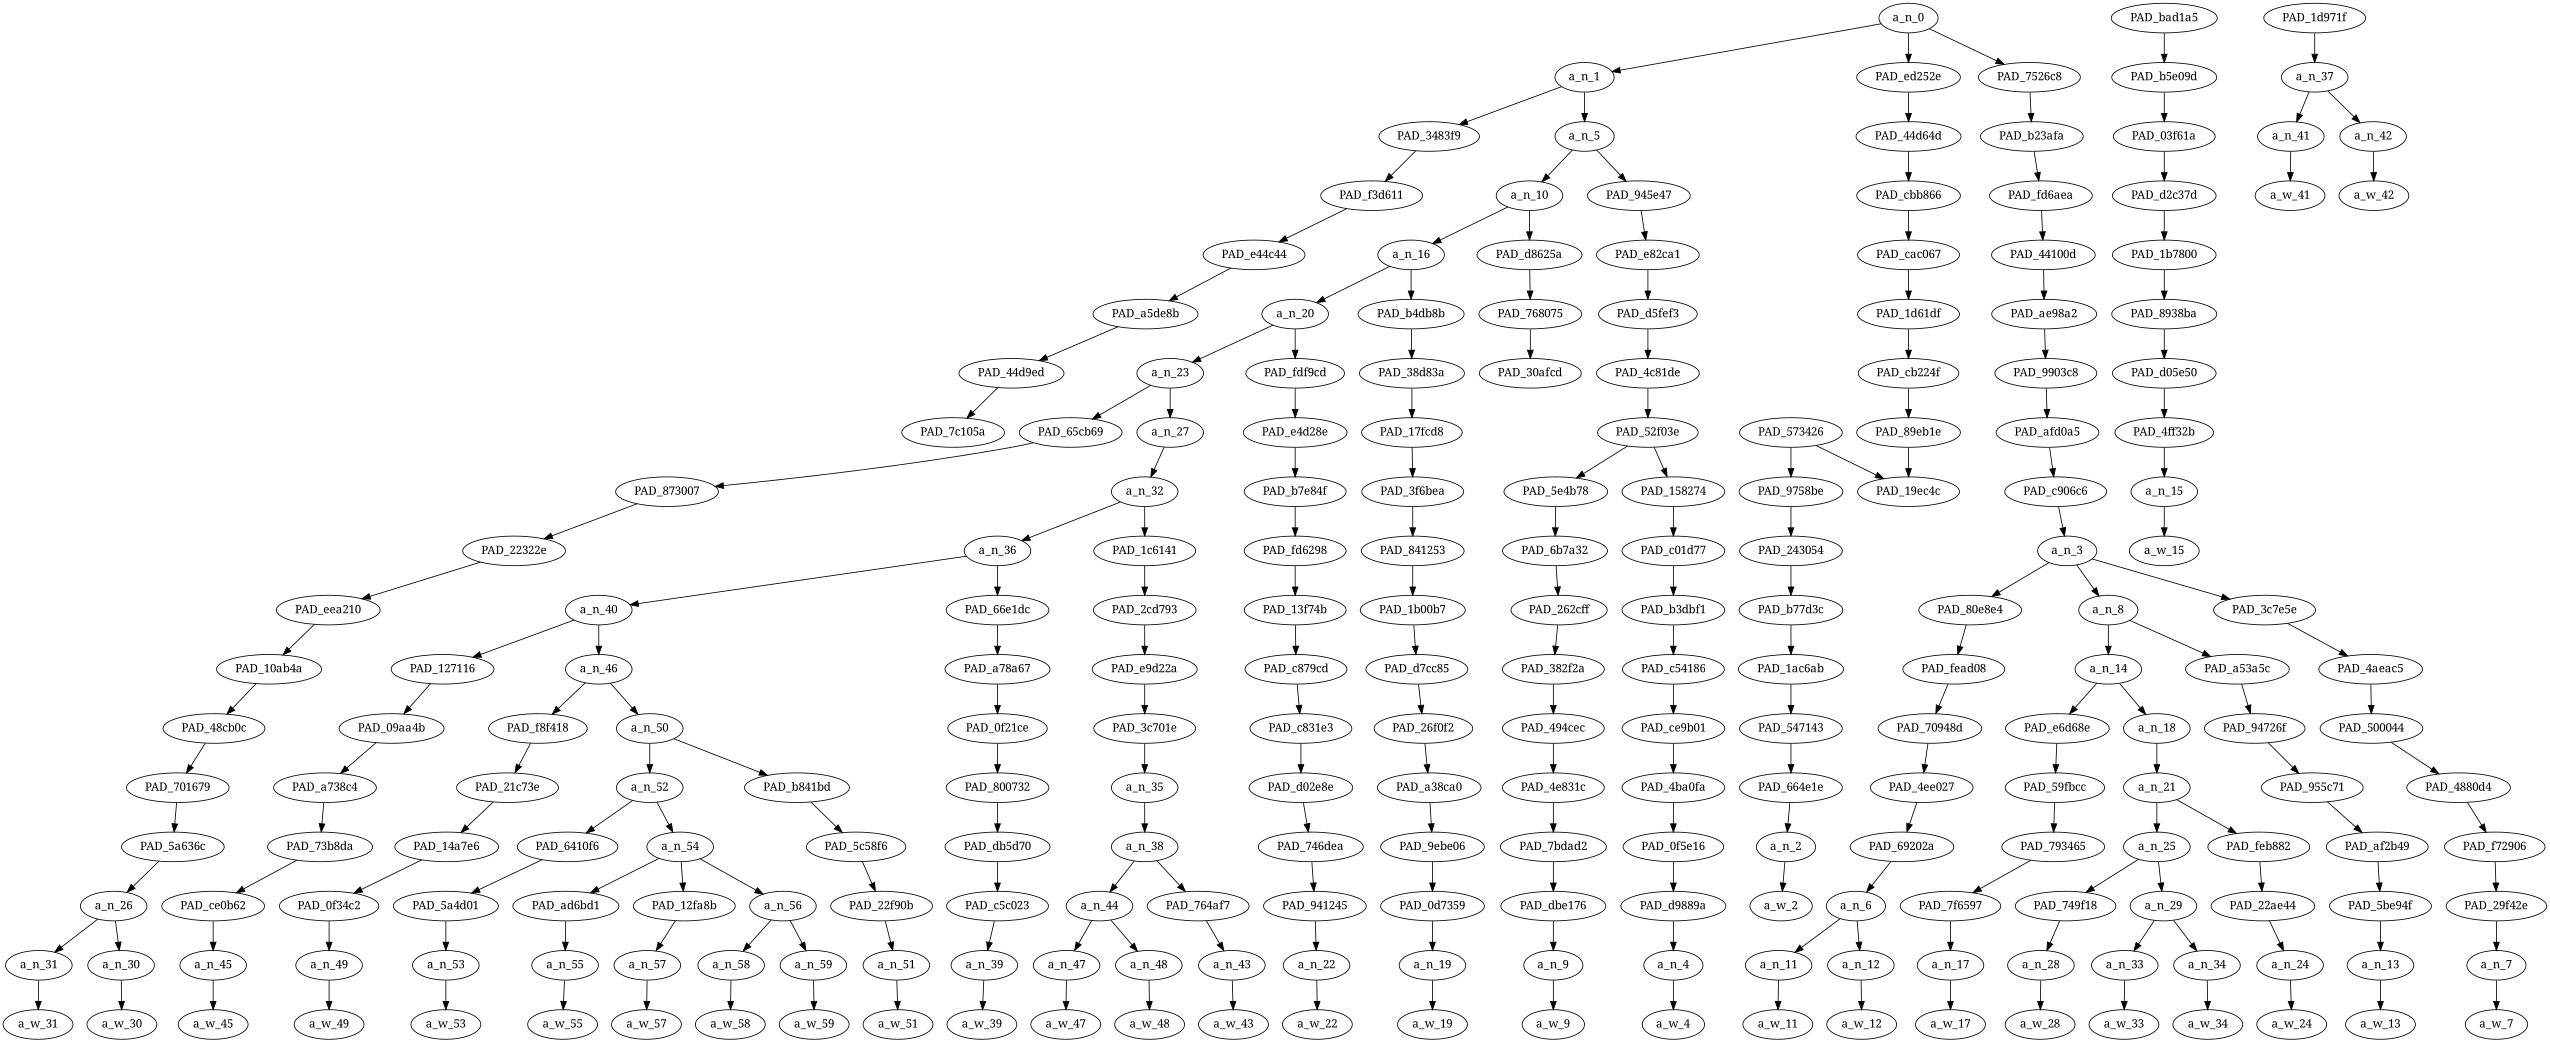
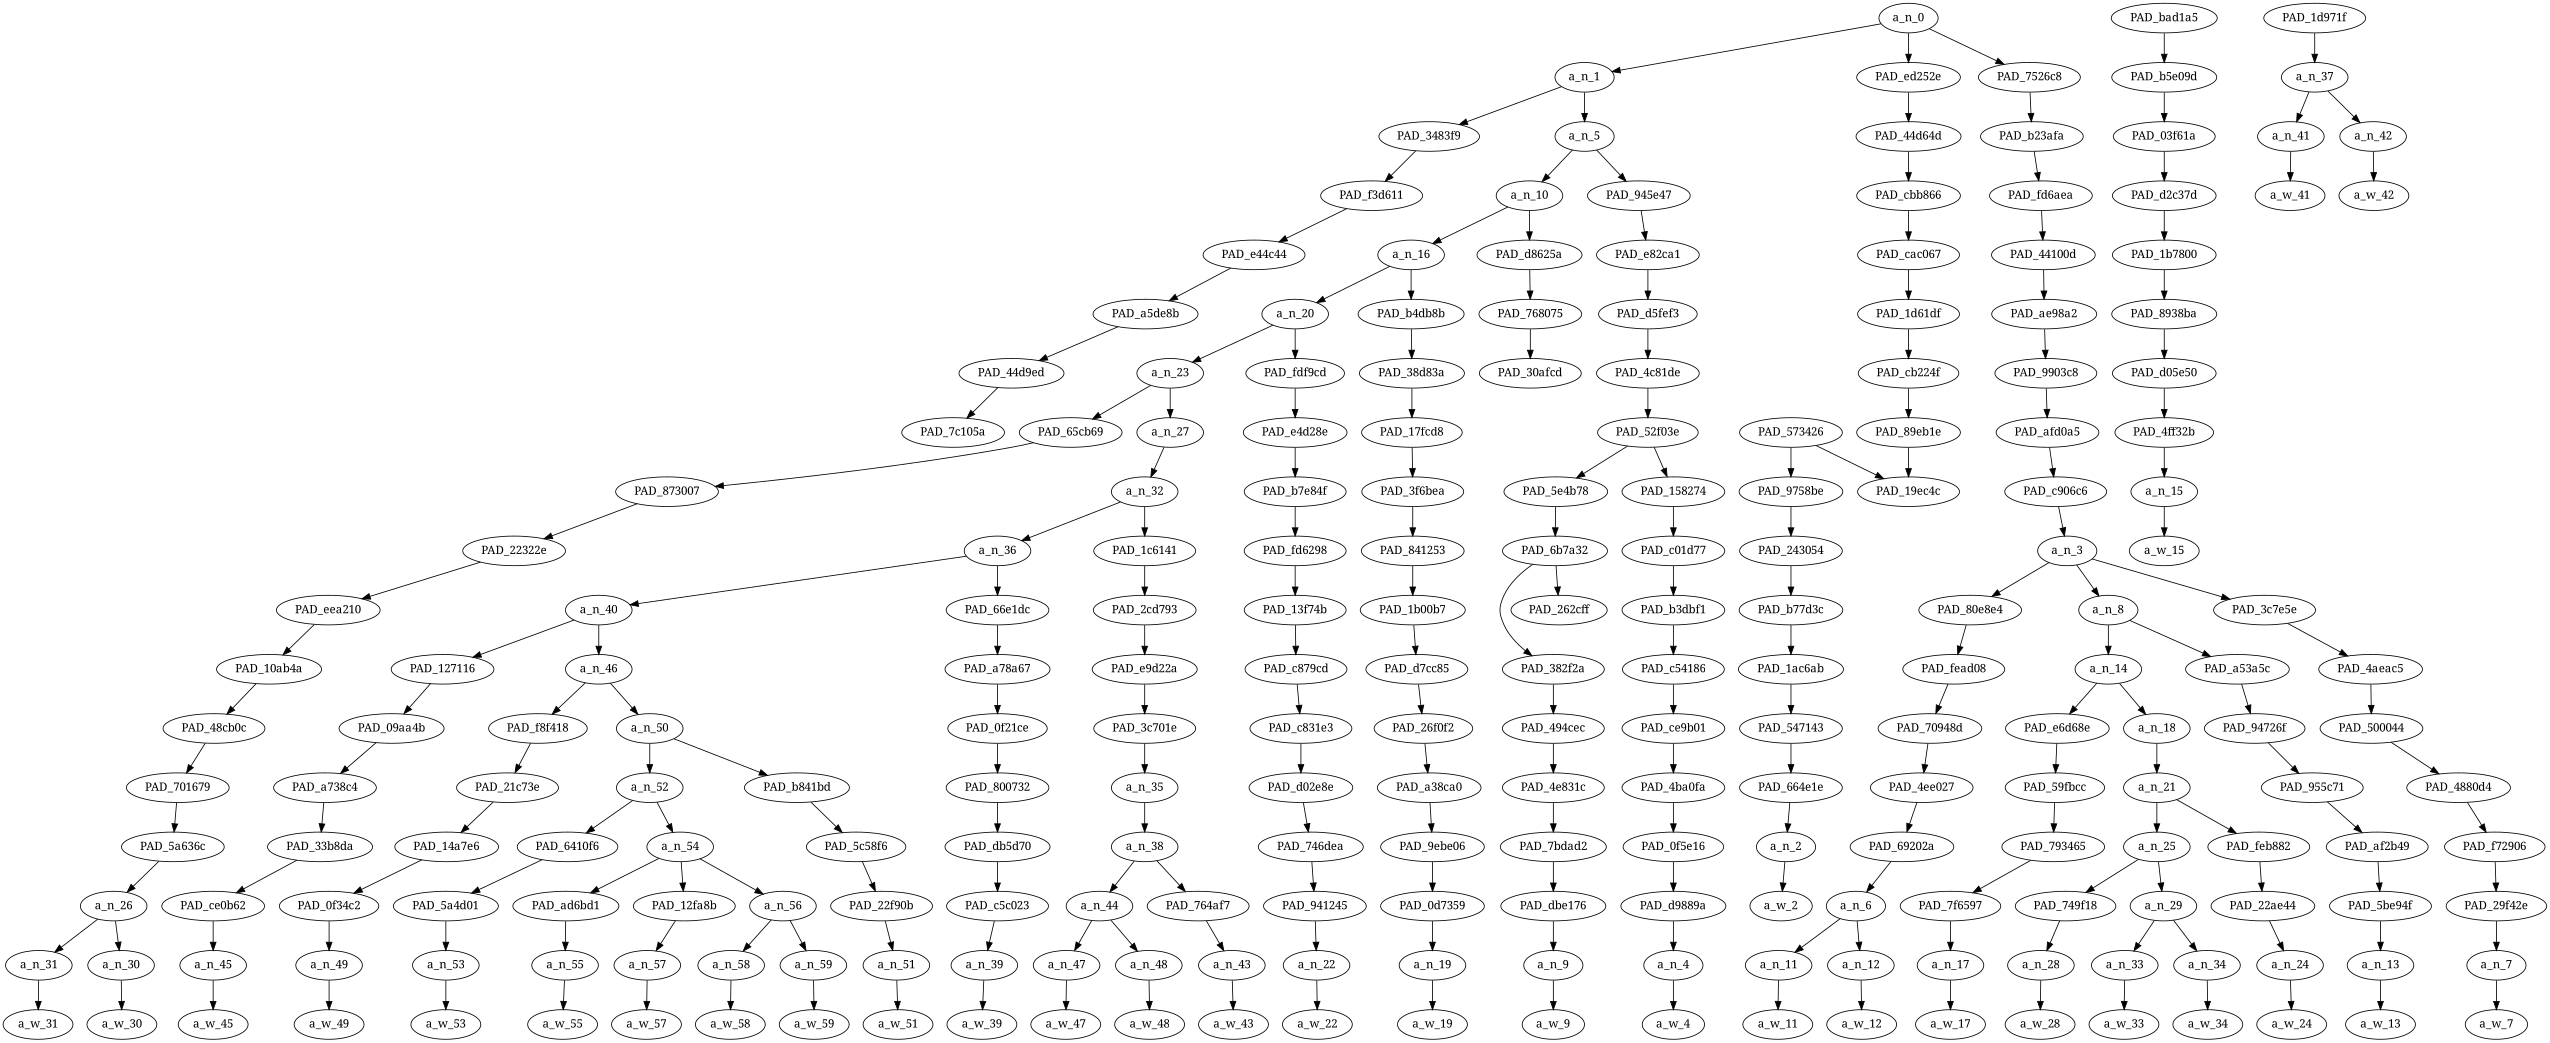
(1557, 636) -> (1500, 606)
(320, 847) -> (320, 847)
